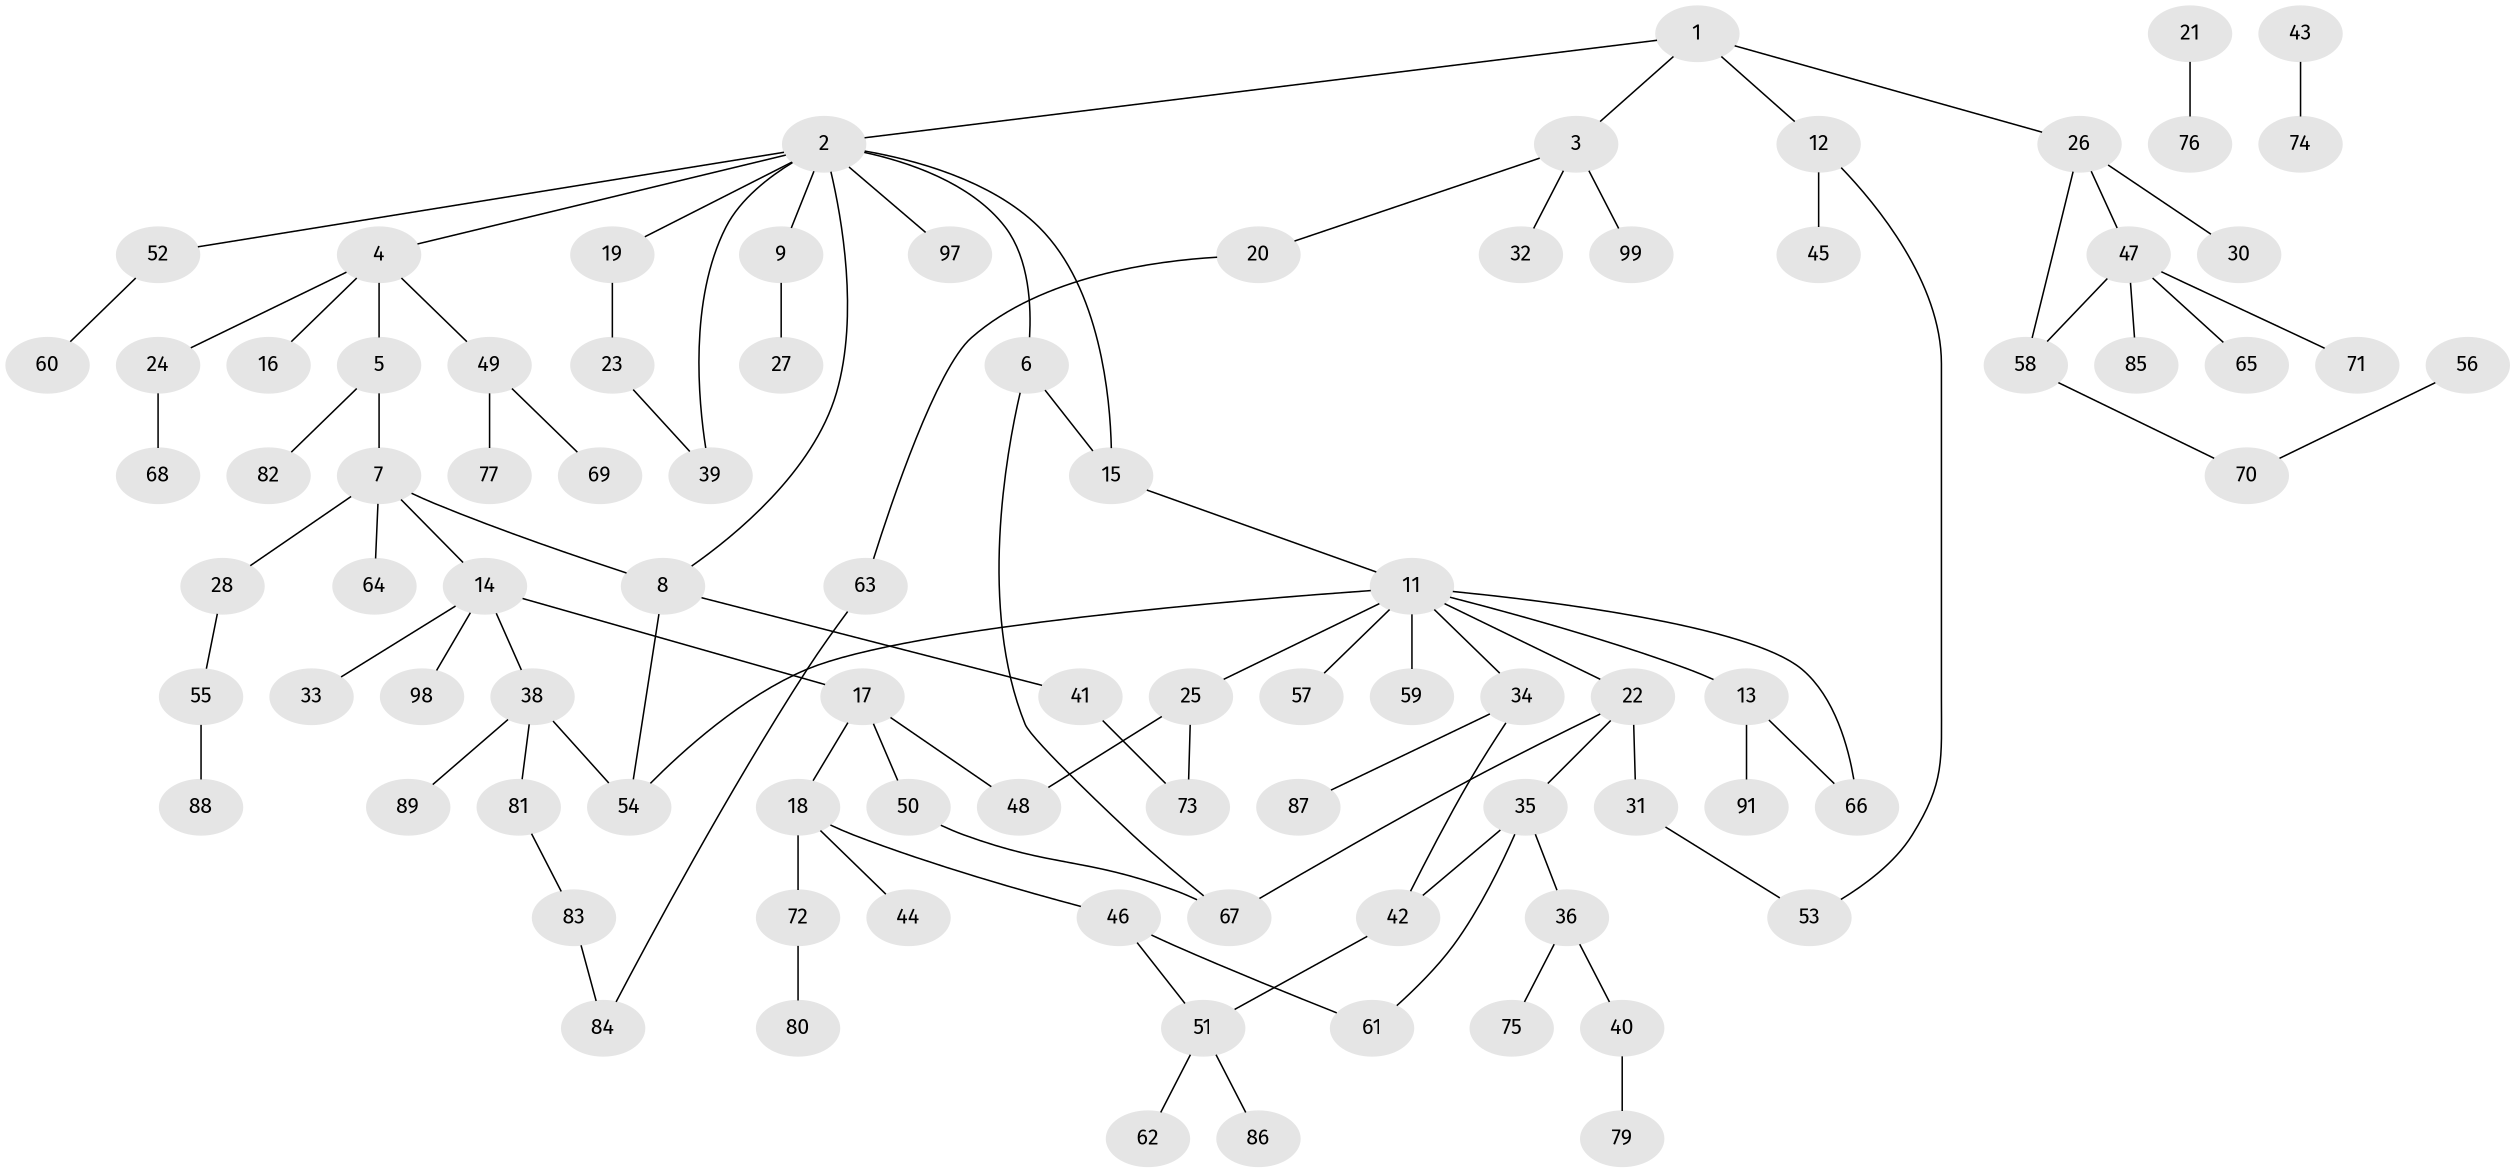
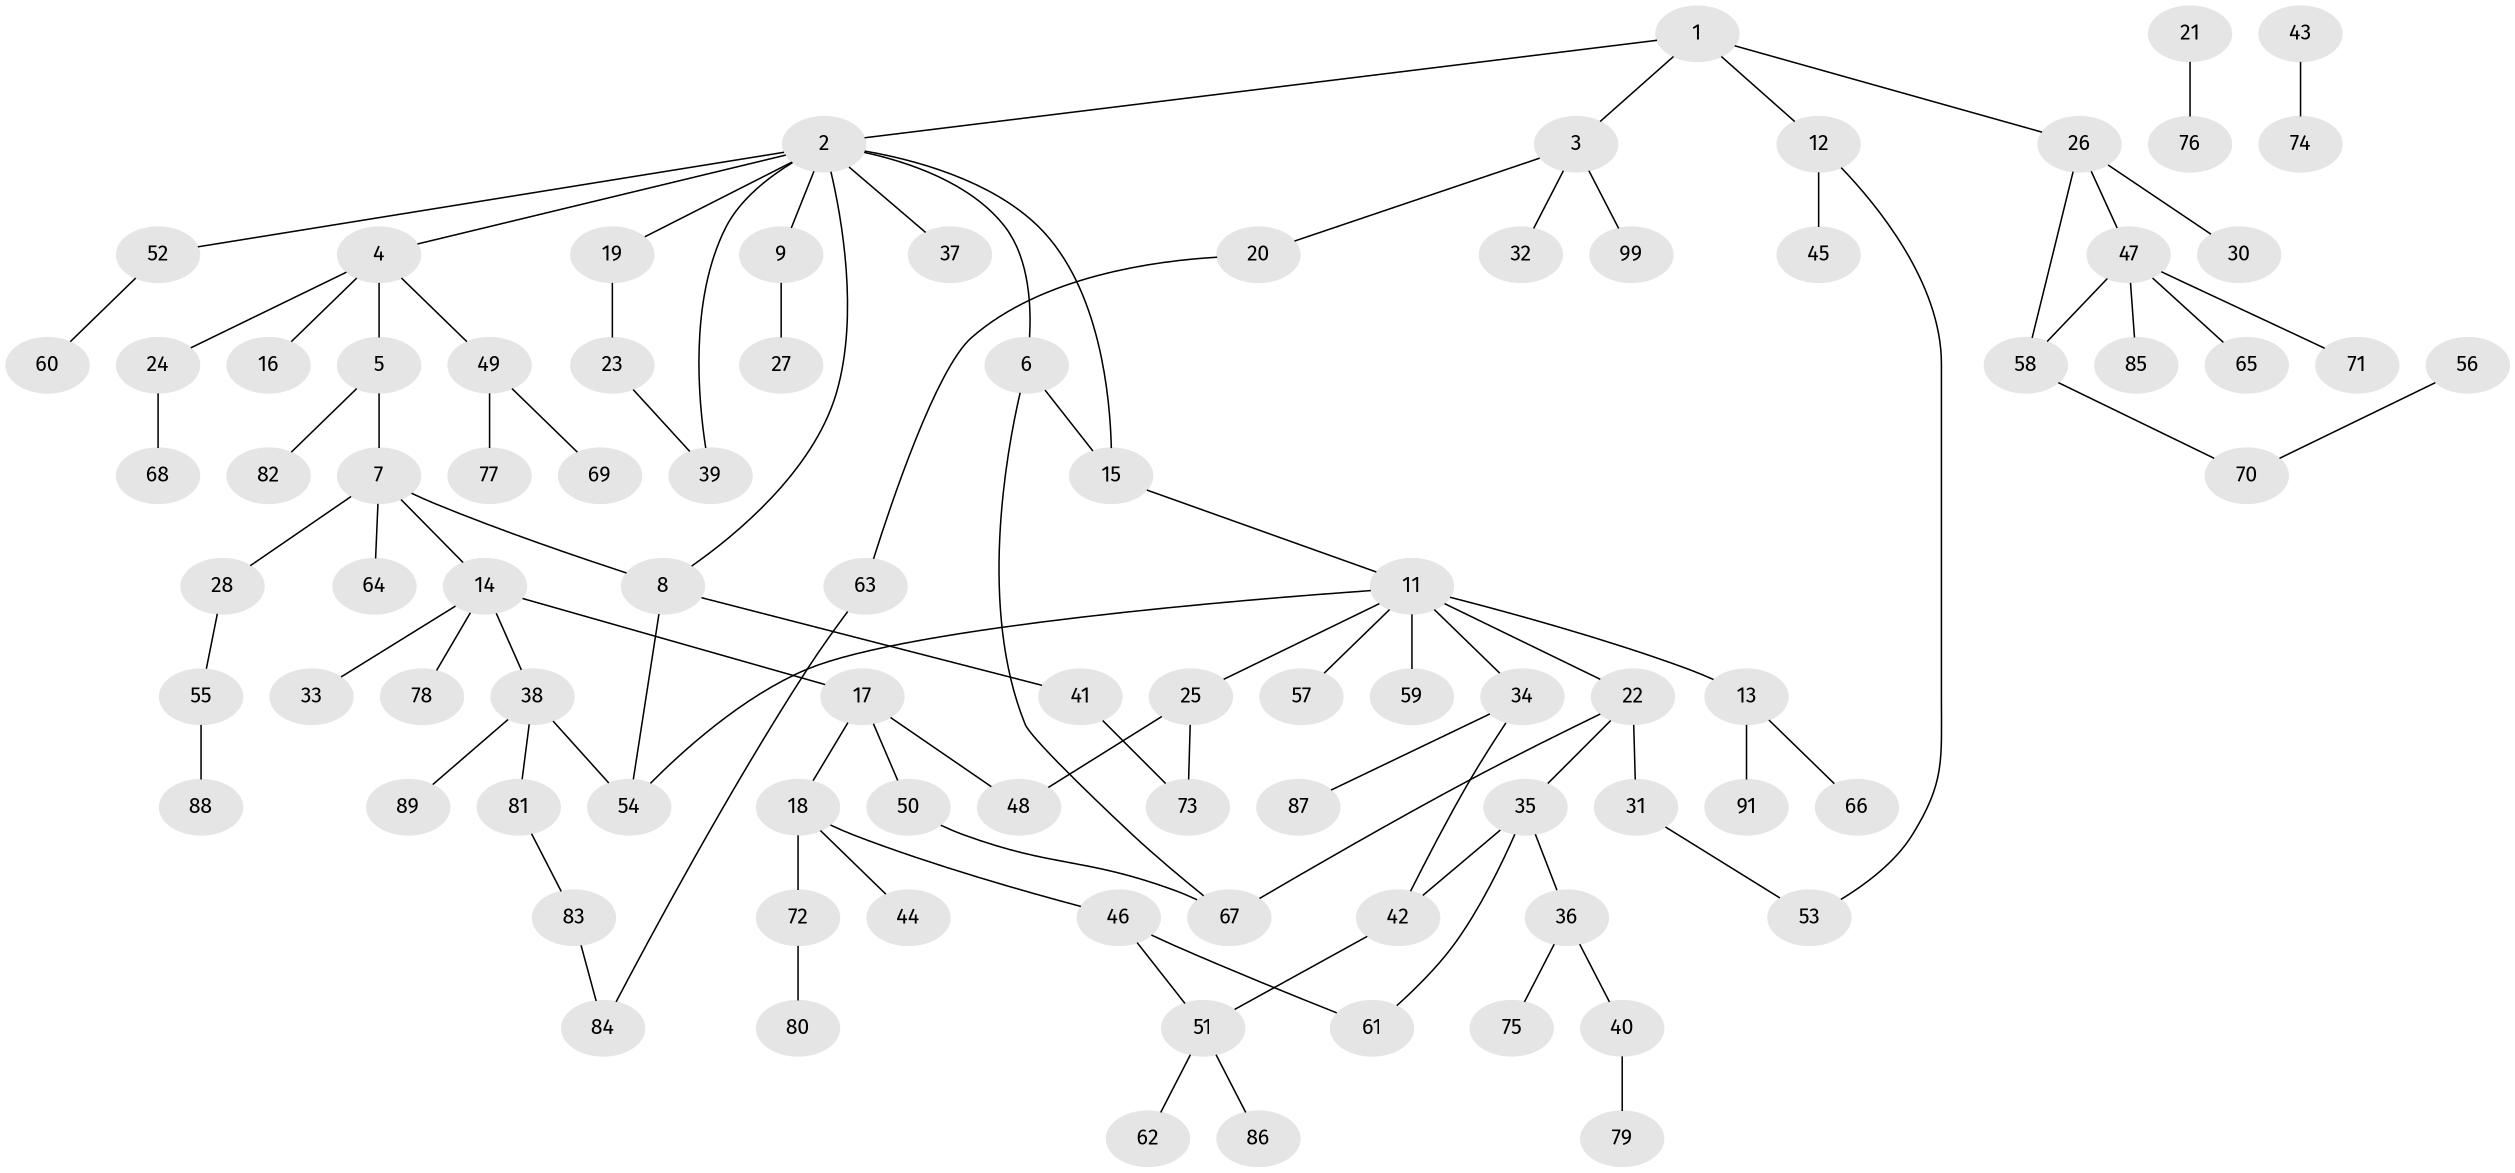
(950, 255) -> (950, 255)
(1692, 628) -> none
(422, 697) -> (422, 697)
